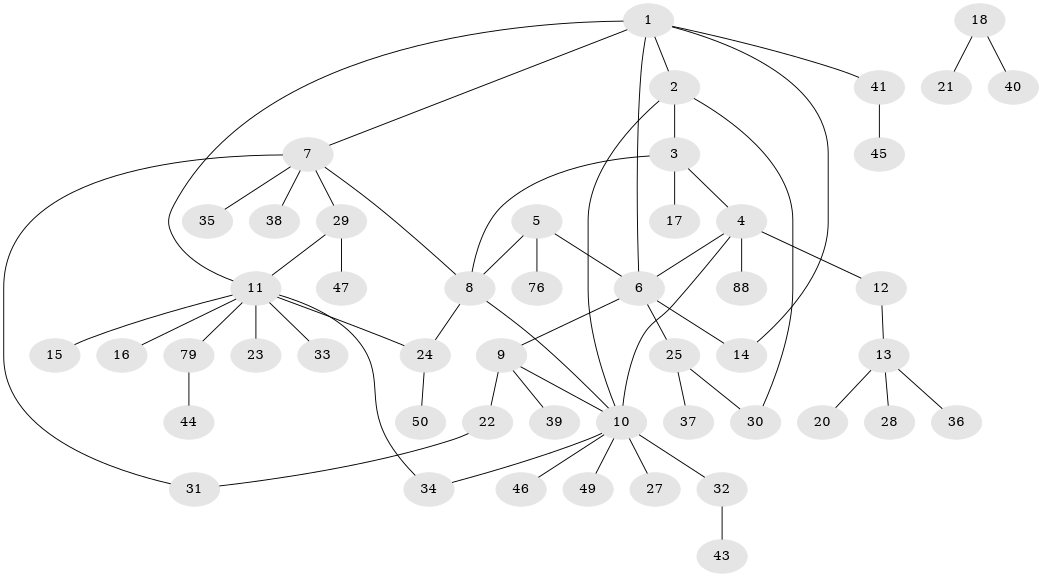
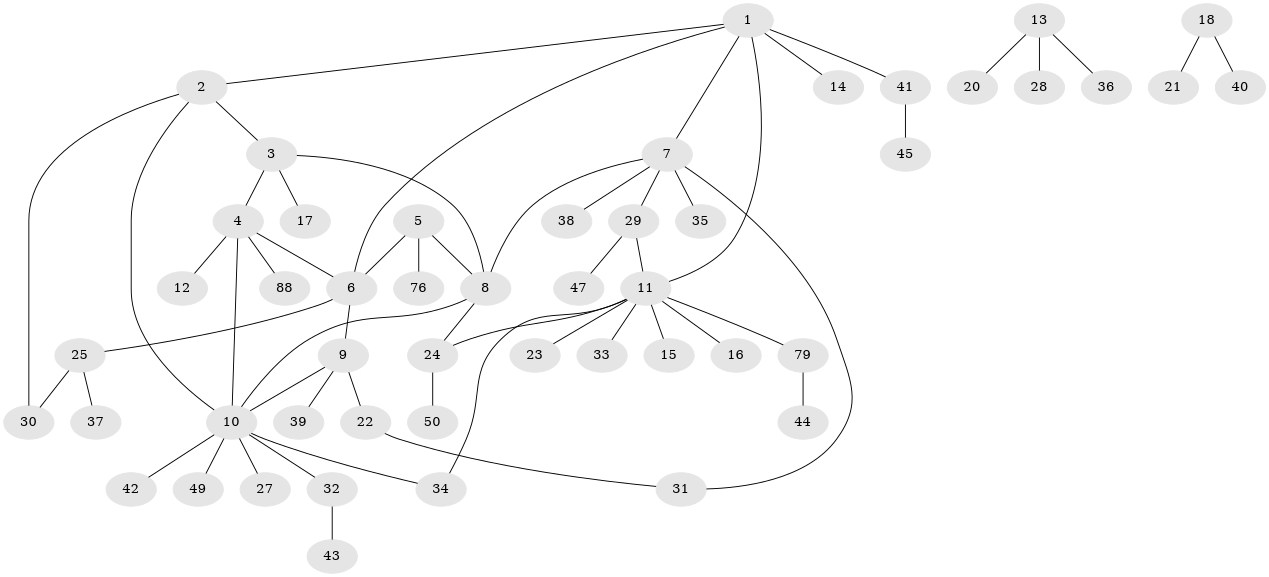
(691, 322) -> none
(883, 322) -> none
(521, 489) -> (131, 489)
